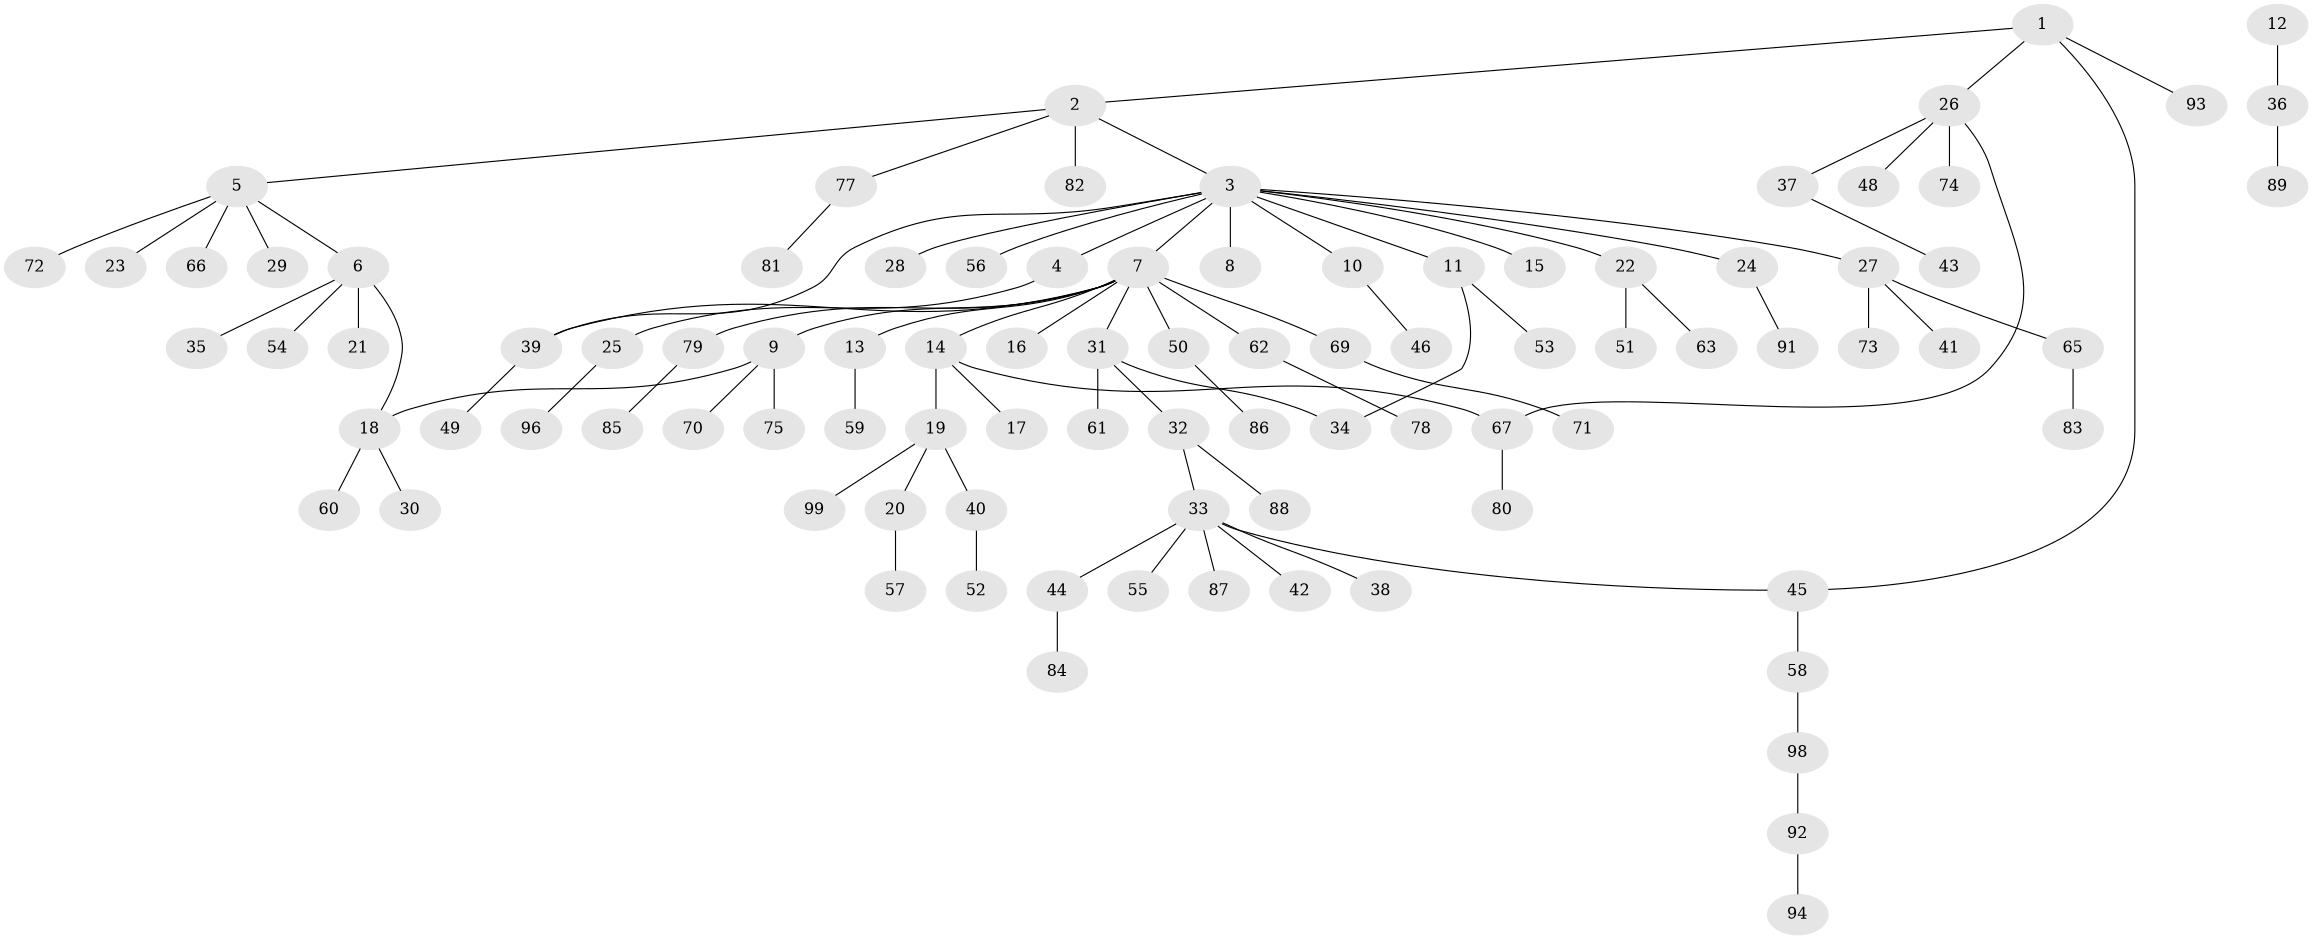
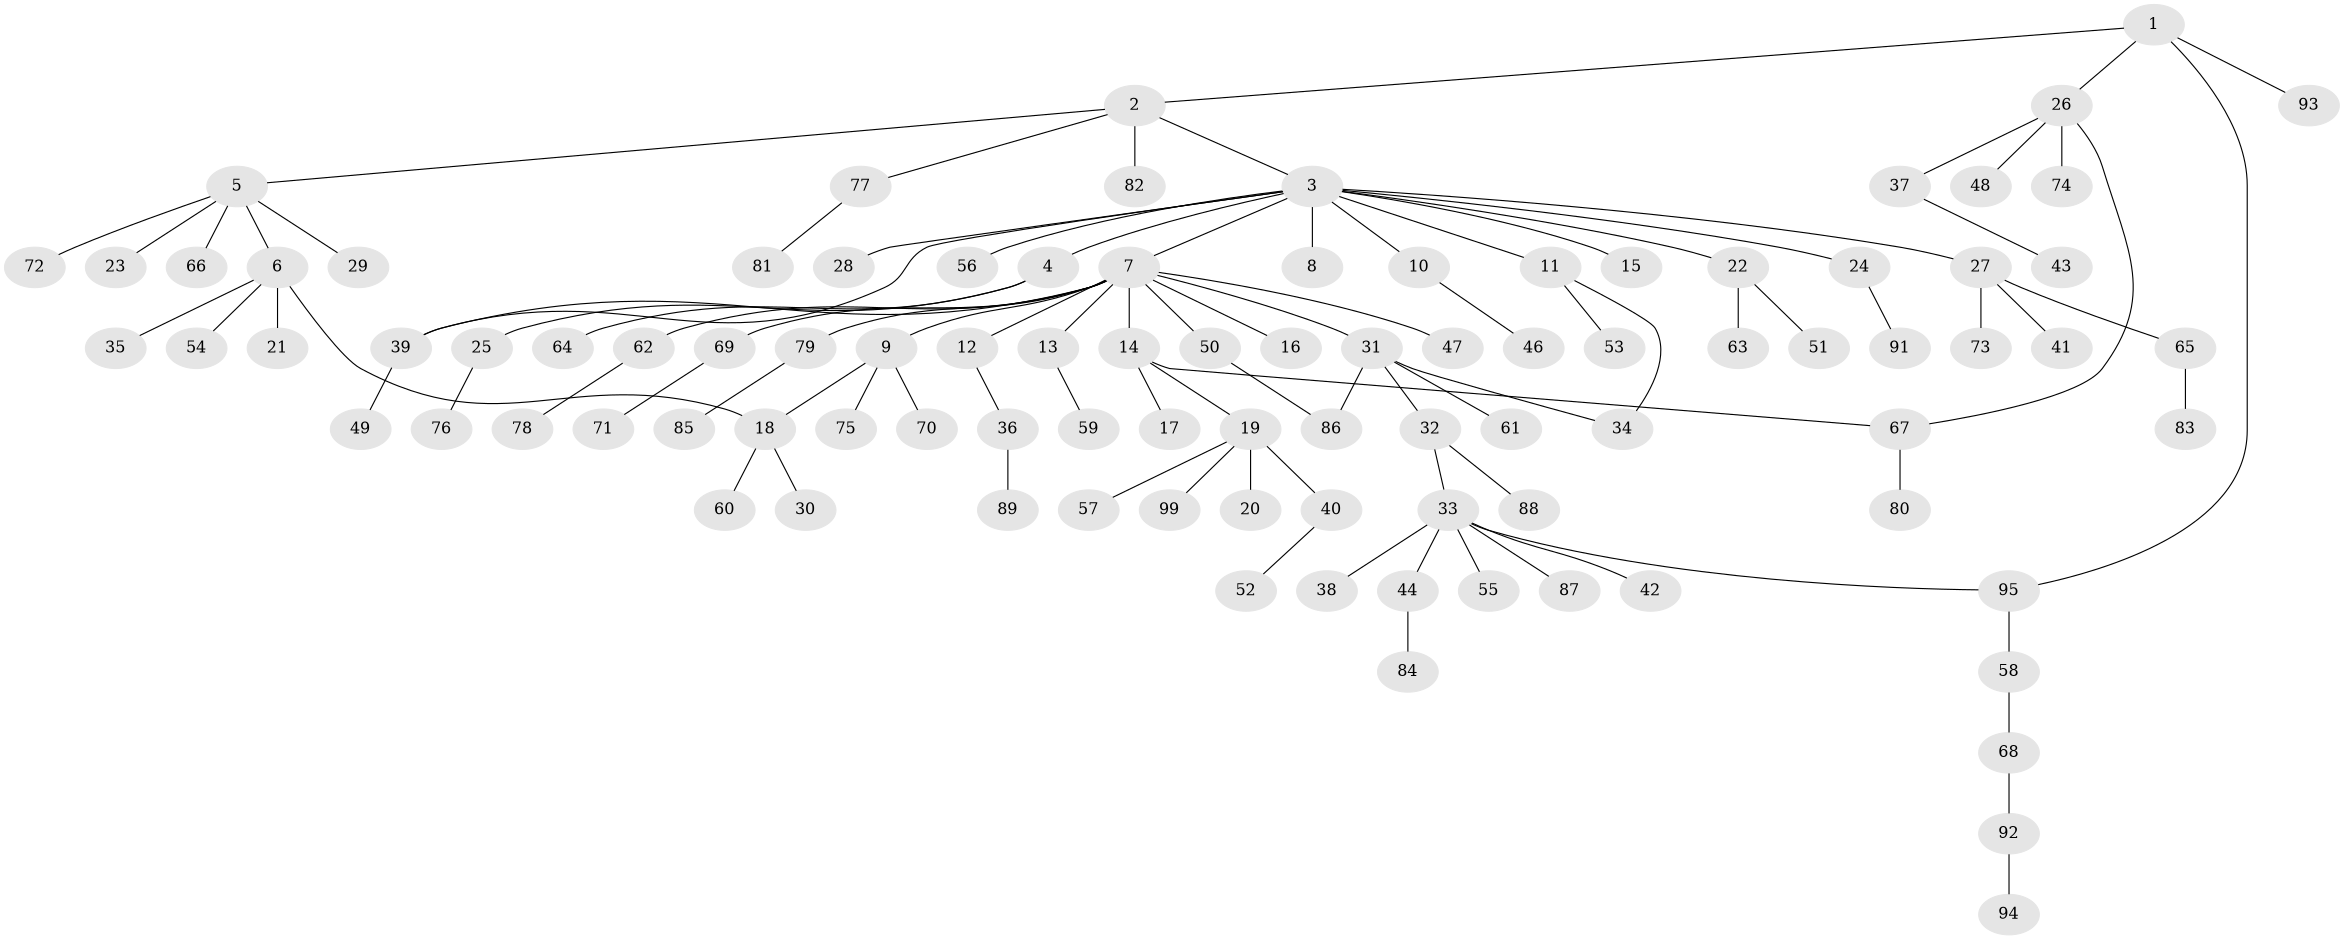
none -> (1048, 308)
none -> (563, 348)
none -> (1453, 348)
none -> (1351, 391)
(531, 429) -> (442, 429)
(896, 551) -> (1170, 470)
(1798, 591) -> (2009, 591)
(1798, 753) -> (2009, 753)
